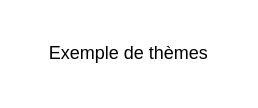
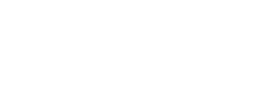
(128, 53) -> none
